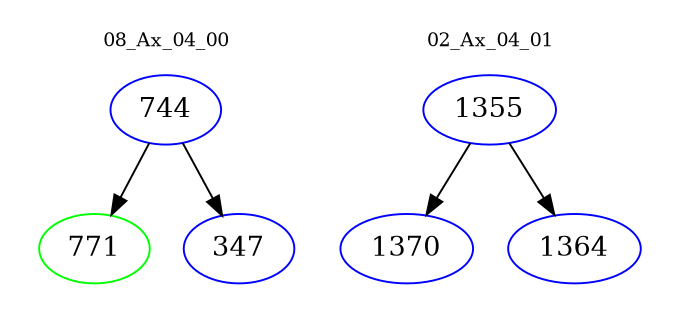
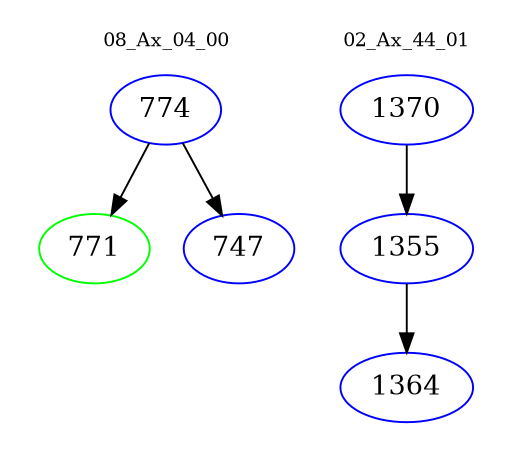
(491, 41) -> (407, 41)
(166, 110) -> (166, 110)
(454, 171) -> (407, 170)
(239, 249) -> (239, 249)
